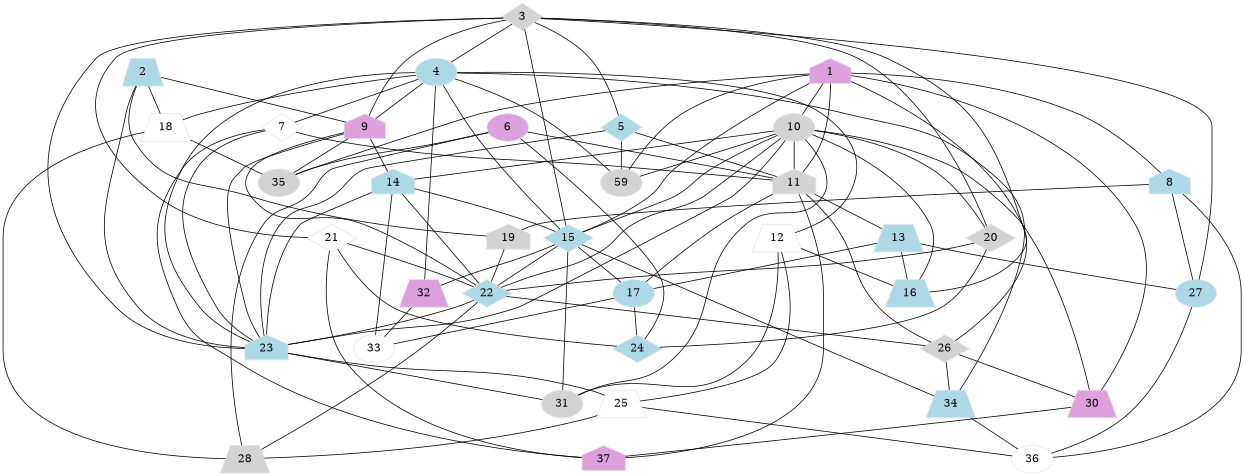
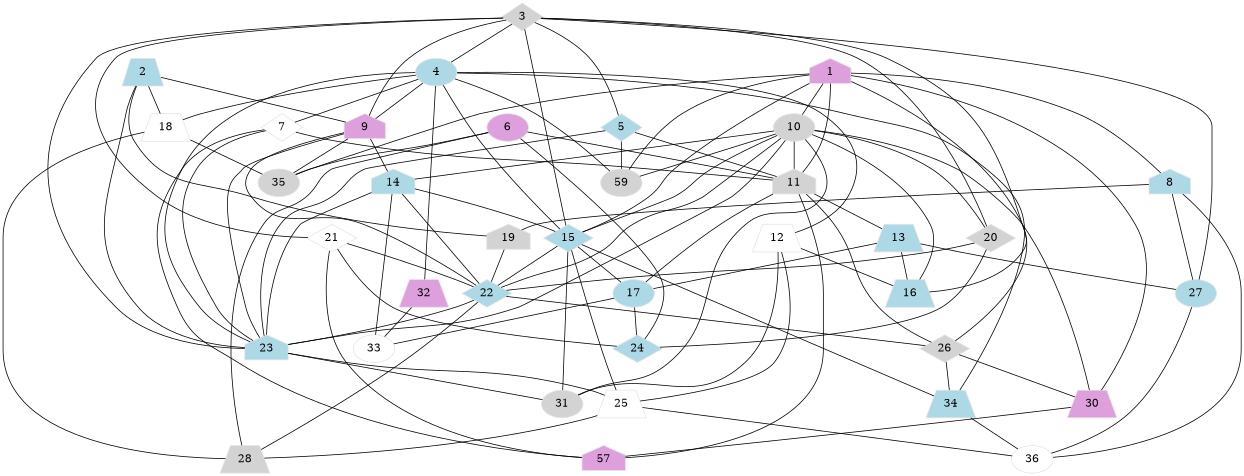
(504, 263) -> (592, 321)
(604, 459) -> (604, 459)
